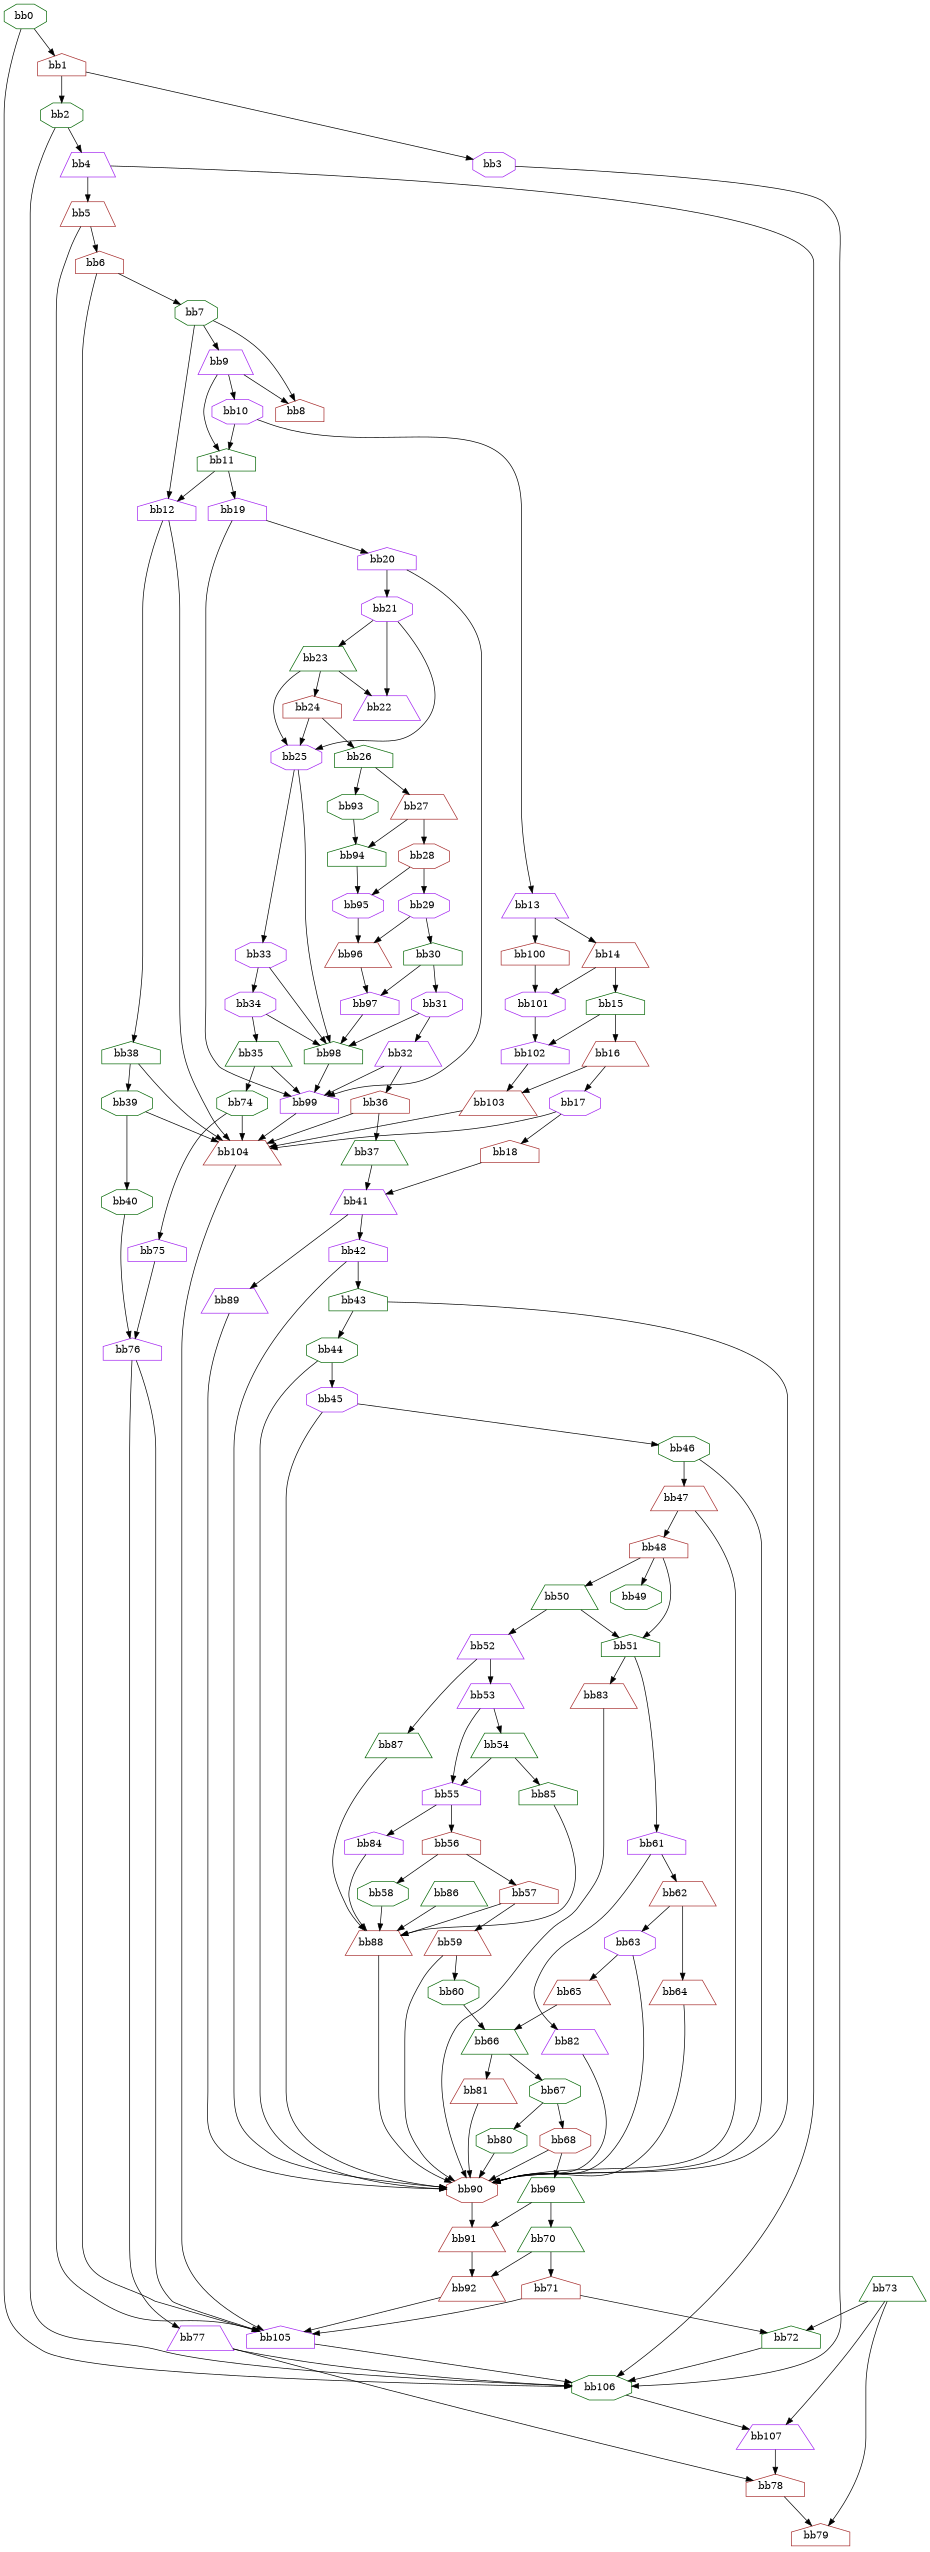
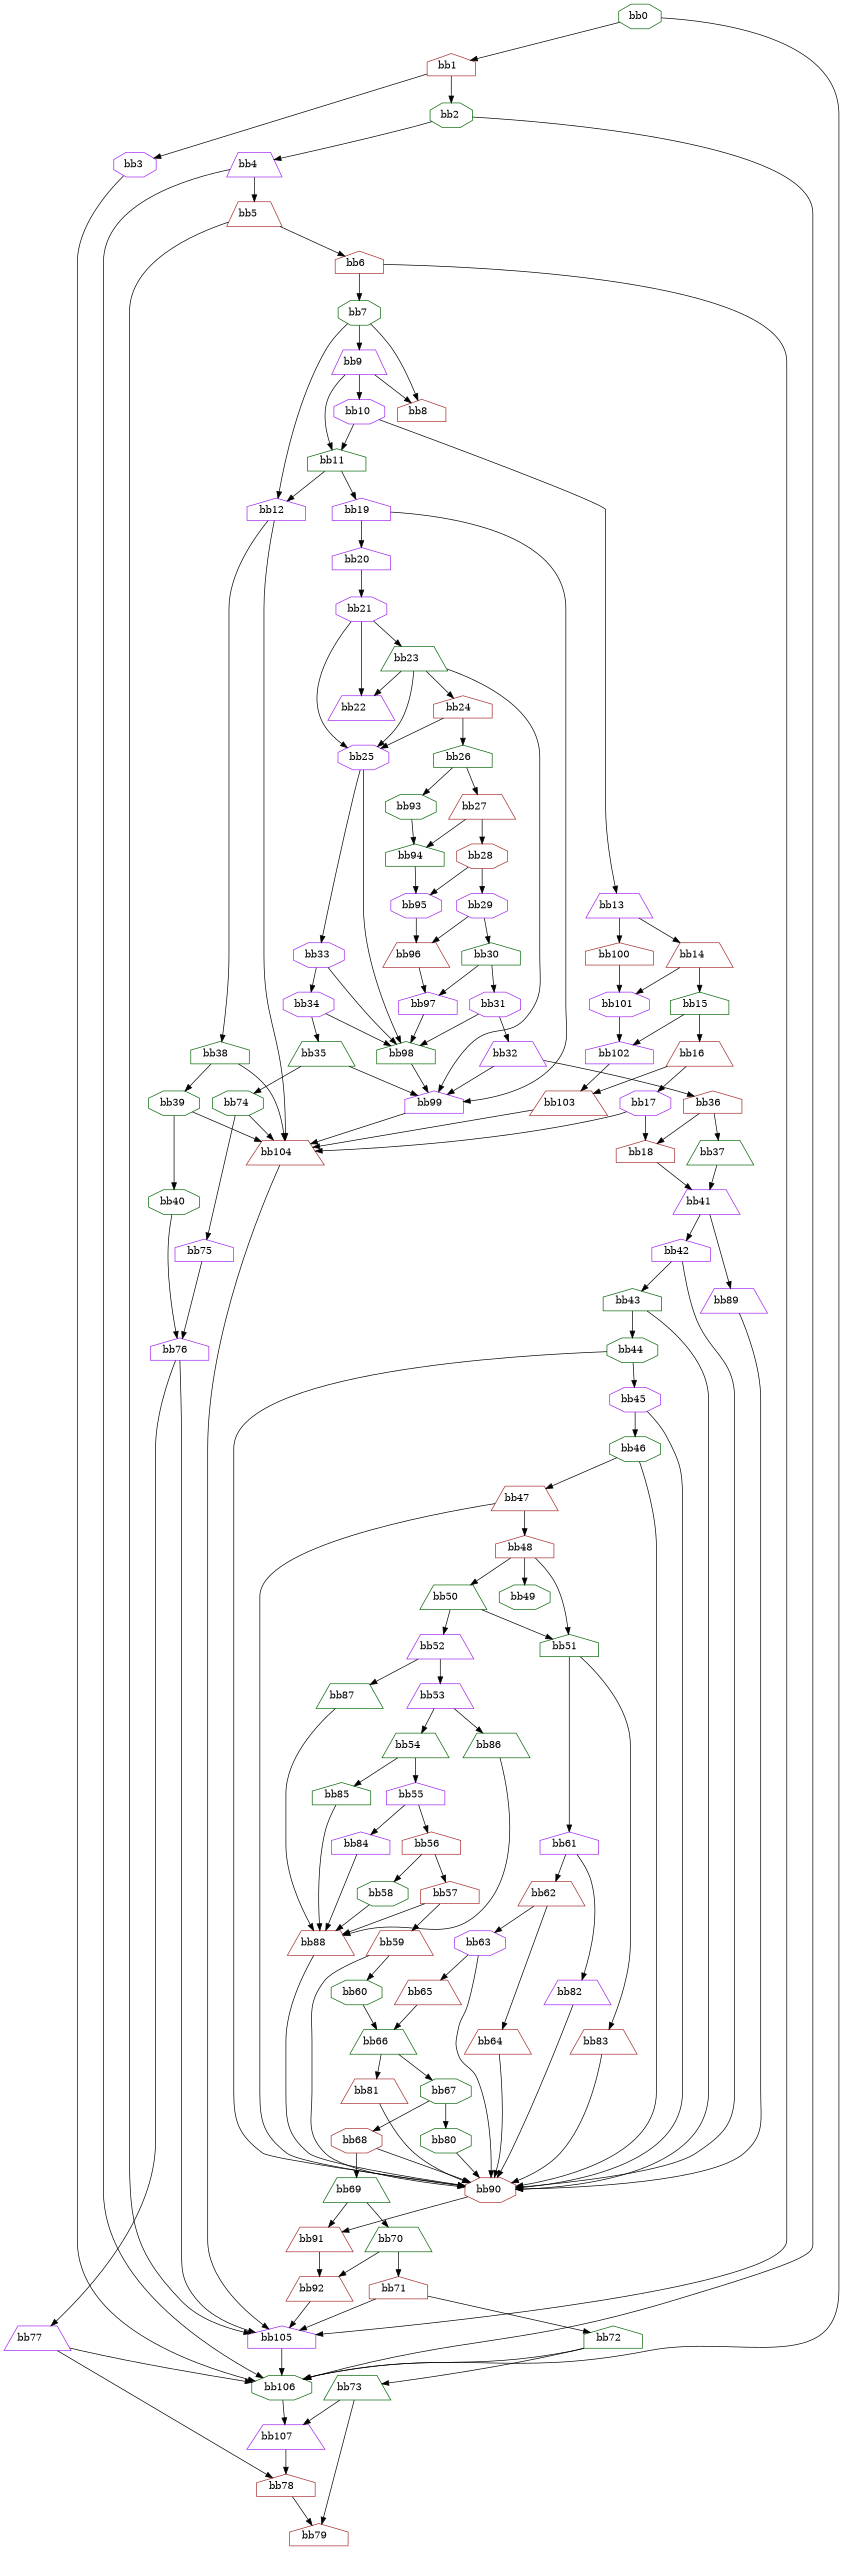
(482, 867) -> (540, 878)
(313, 1127) -> (681, 1127)
(462, 1740) -> (466, 1719)
(836, 2316) -> (487, 2368)
